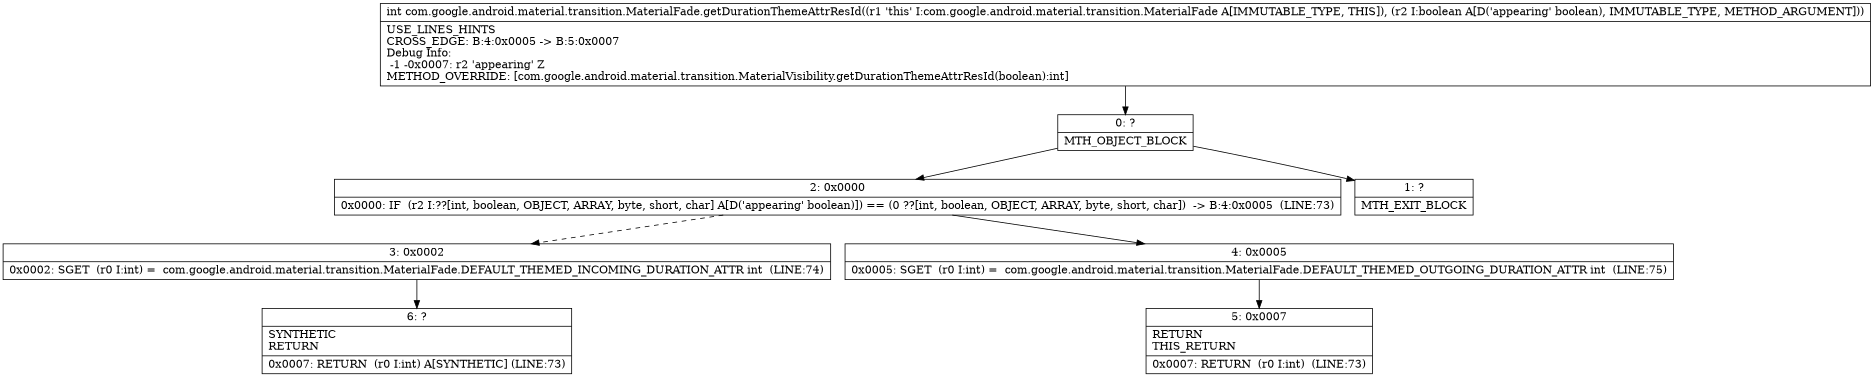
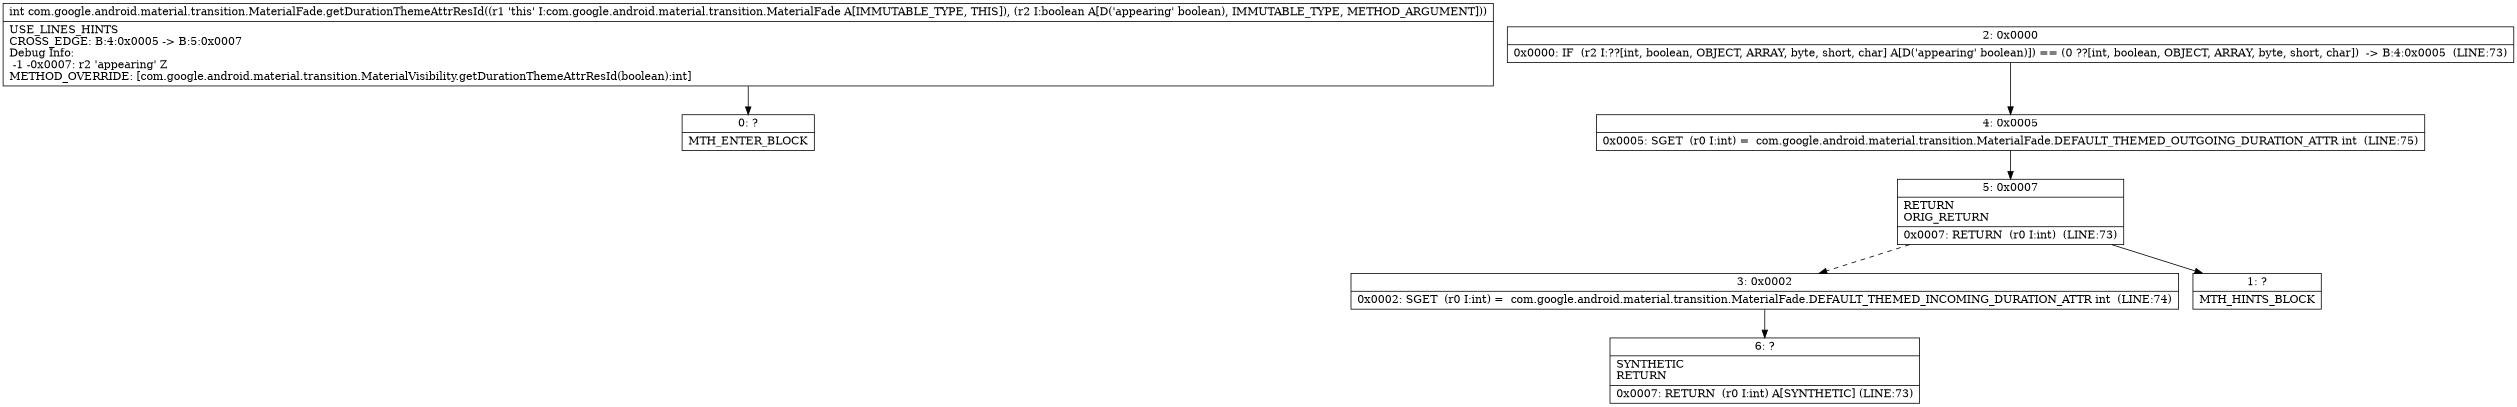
(1125, 141) -> (748, 141)
(1270, 162) -> (2153, 258)
(991, 163) -> none
(1414, 206) -> (2257, 300)
(631, 229) -> (1868, 258)
(1194, 346) -> (1946, 217)
